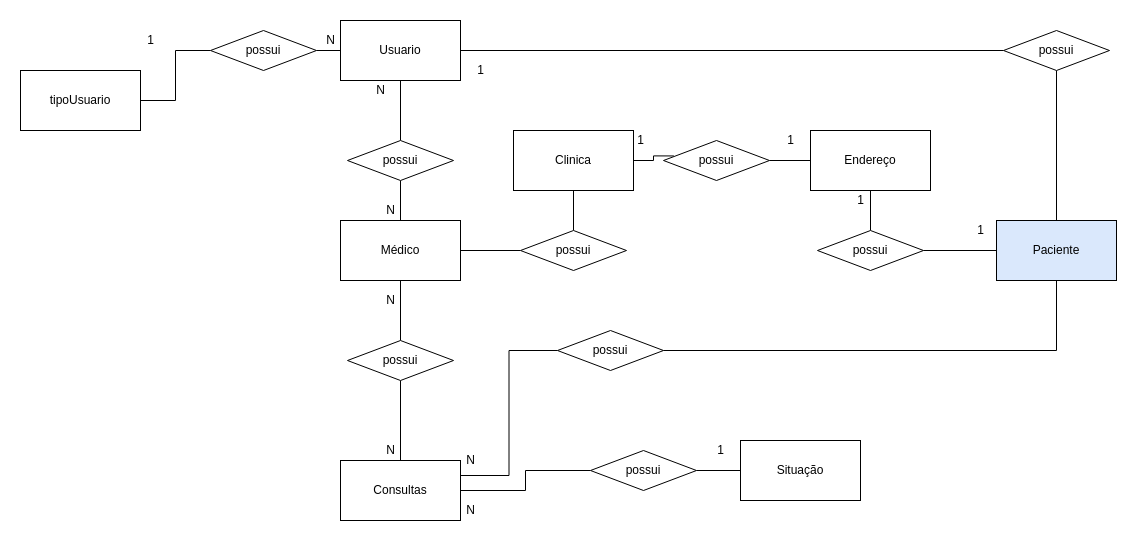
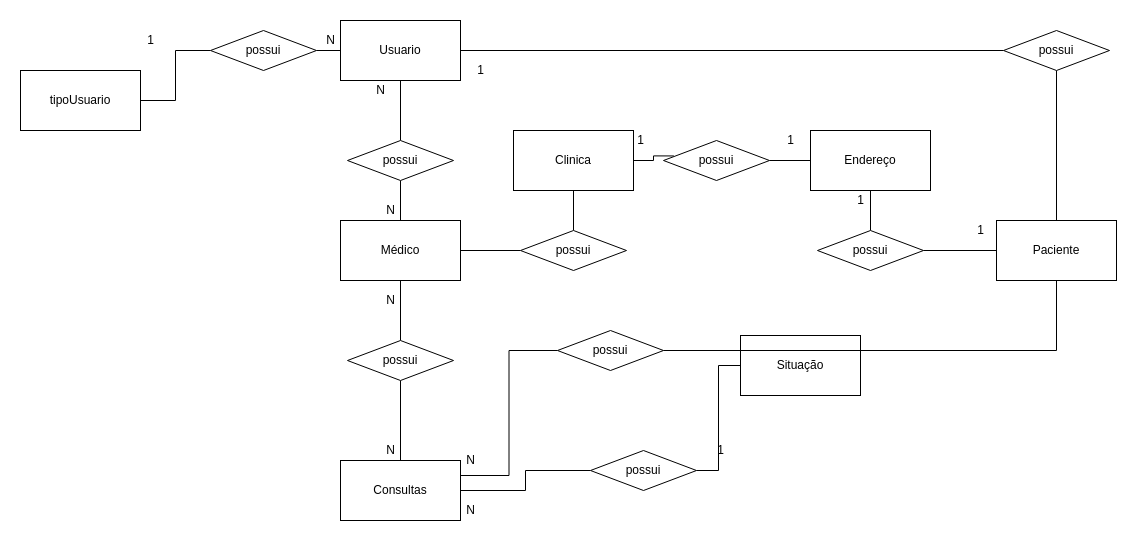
(1057, 251) -> (1057, 251)
(801, 471) -> (801, 366)
